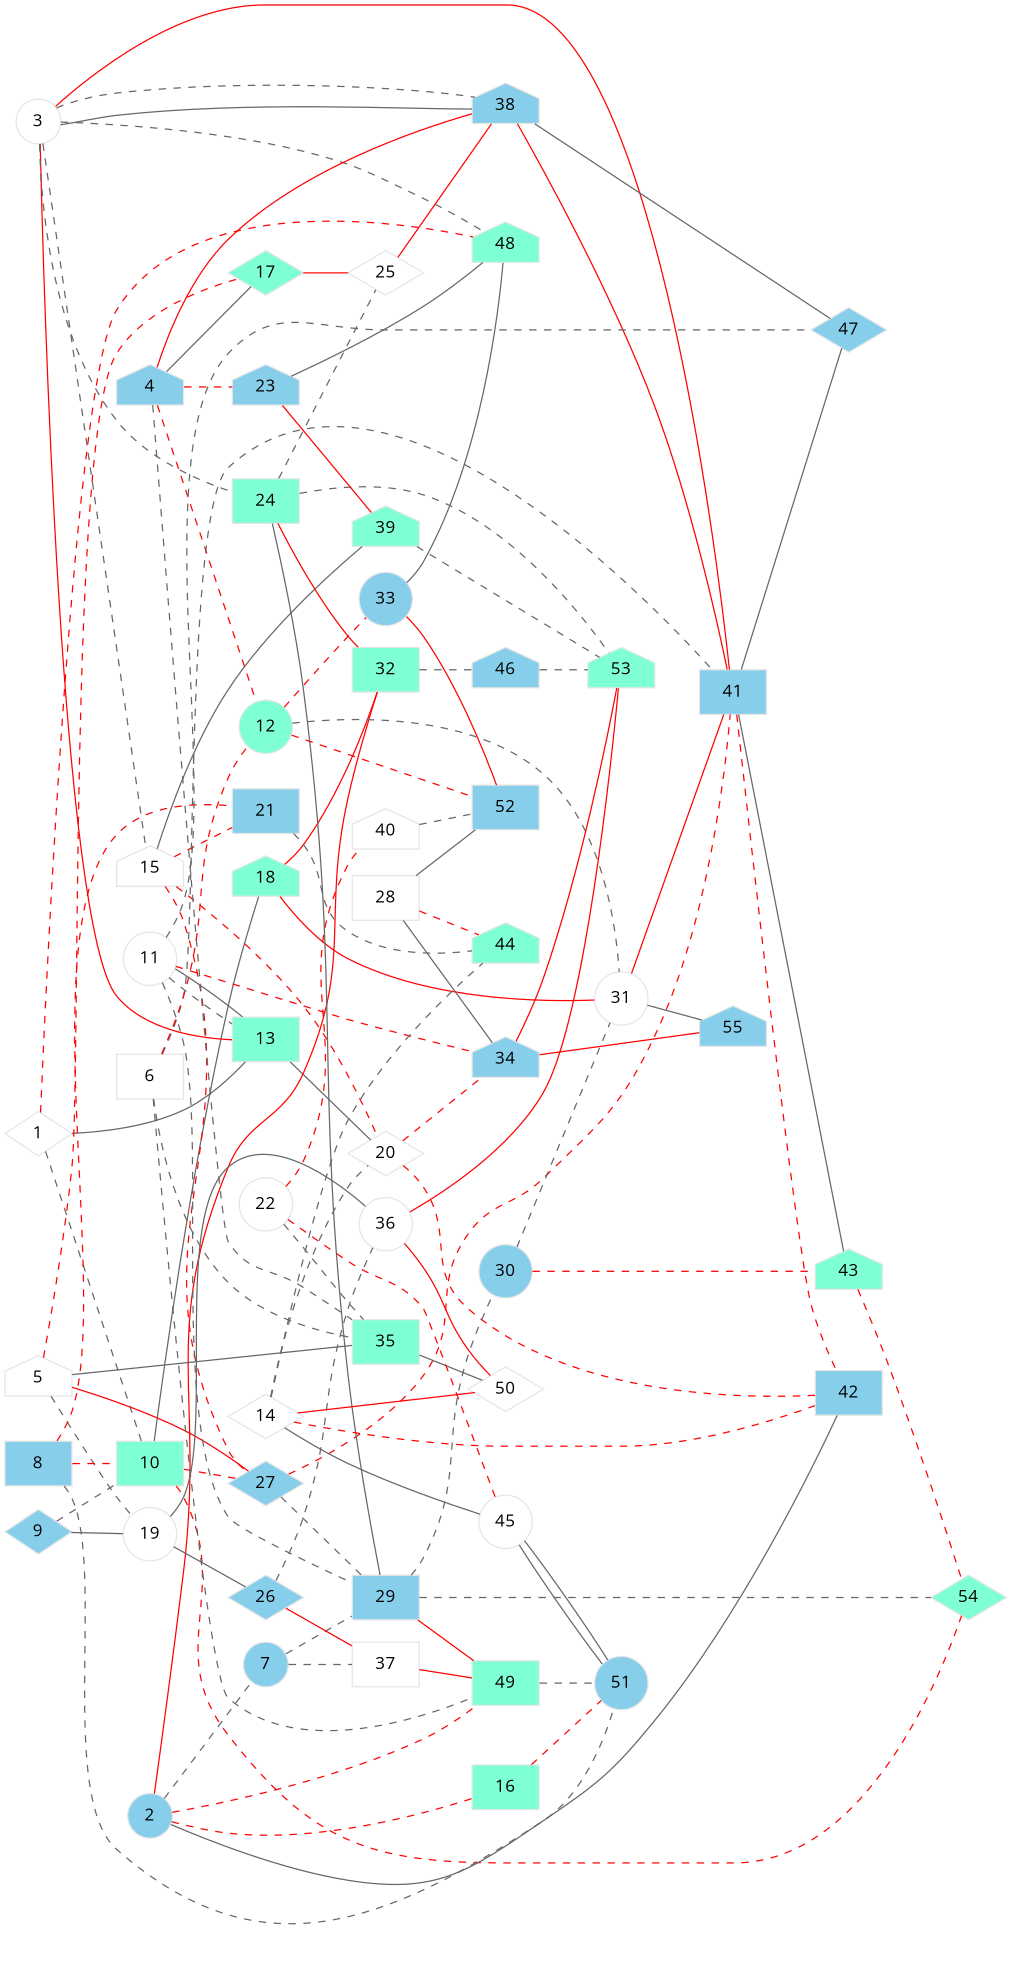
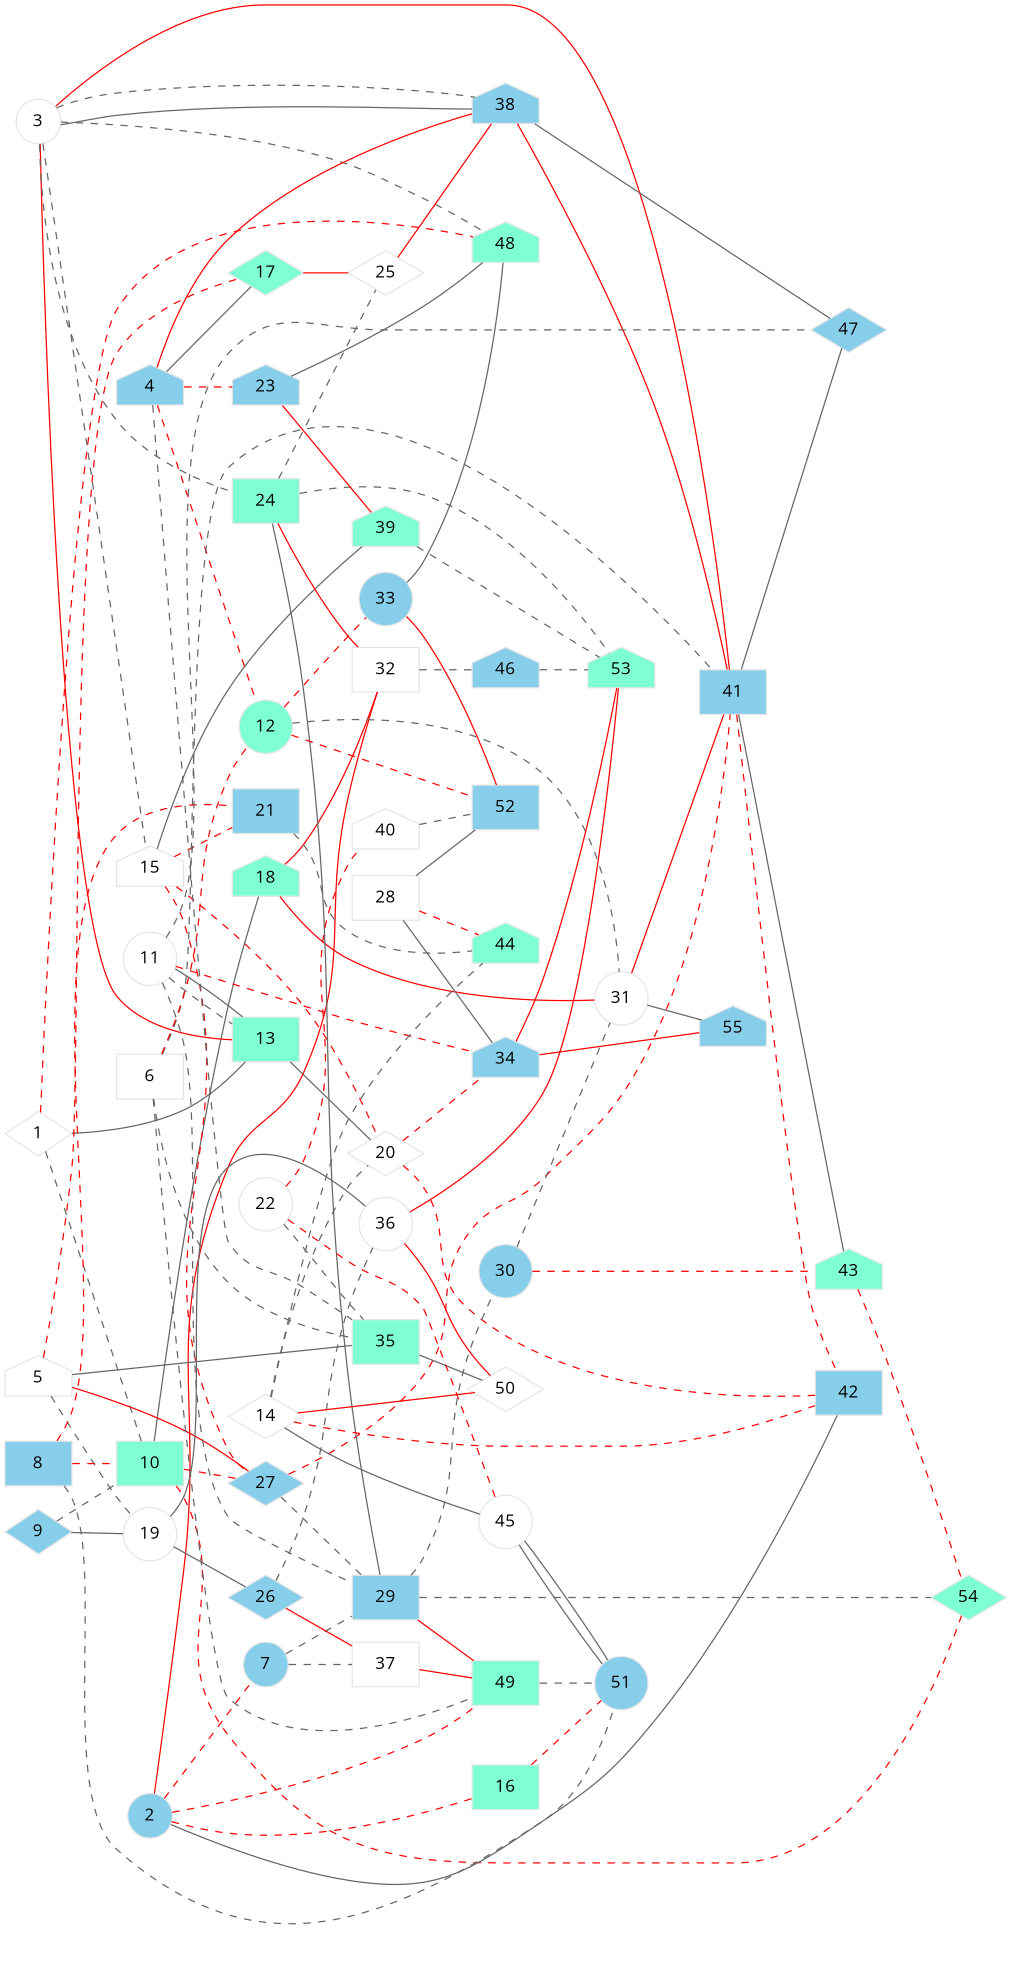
(386, 670) -> (386, 670)
(208, 1740) -> (208, 1740)
